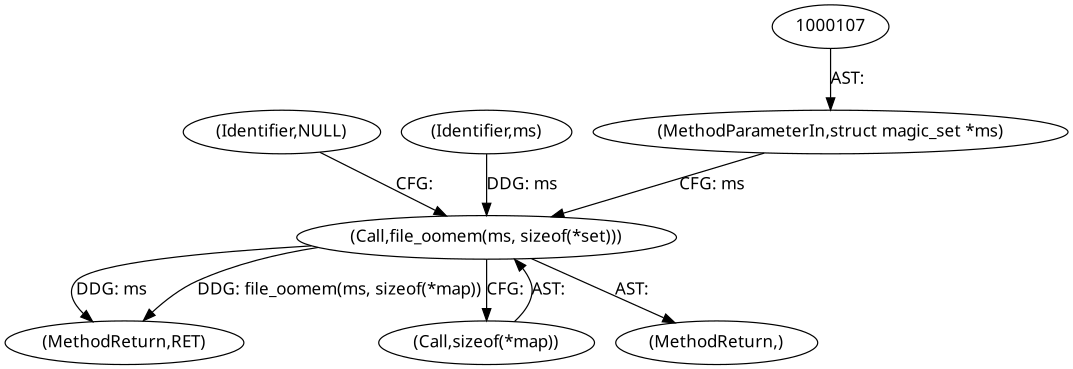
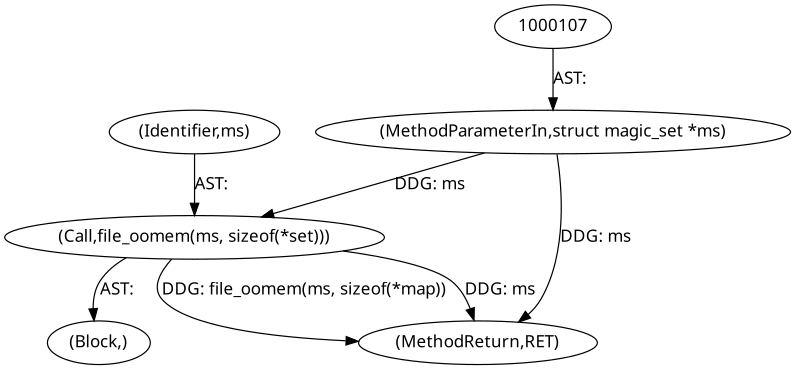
(282, 132) -> none
(522, 185) -> (214, 185)
(712, 185) -> (430, 185)
none -> (559, 238)
(487, 343) -> none
(717, 343) -> (99, 343)
